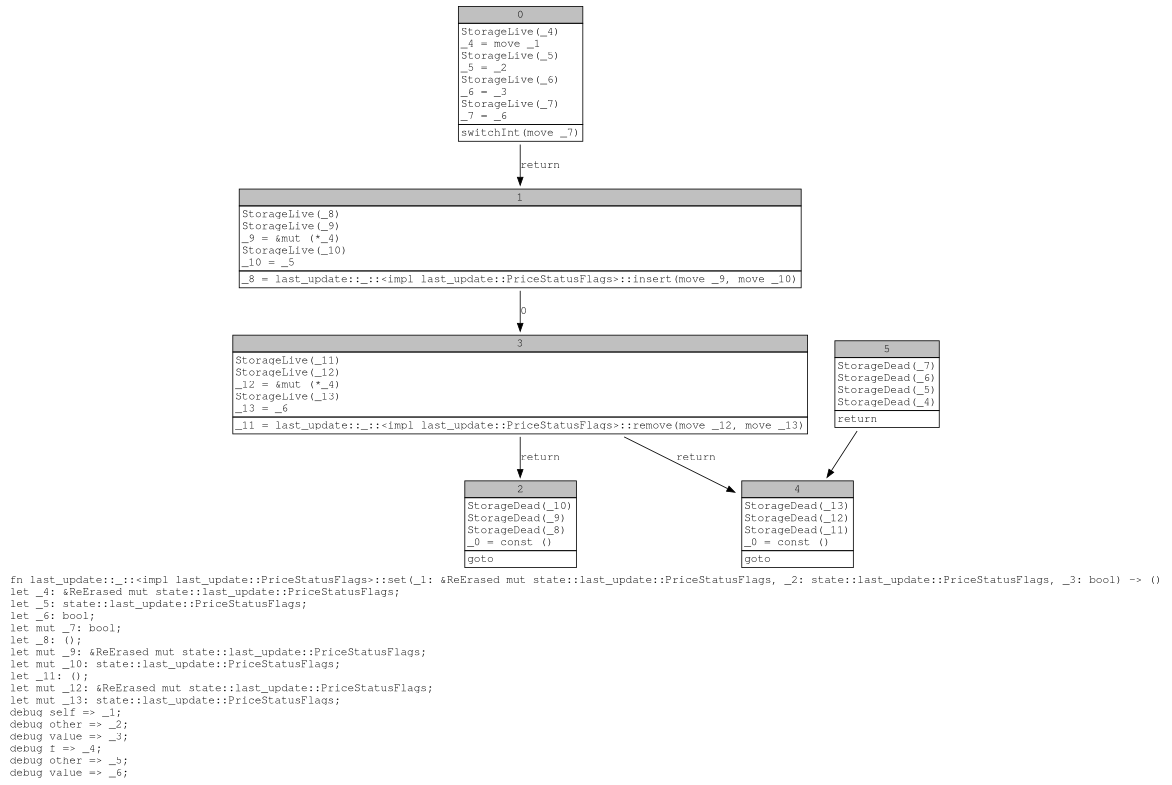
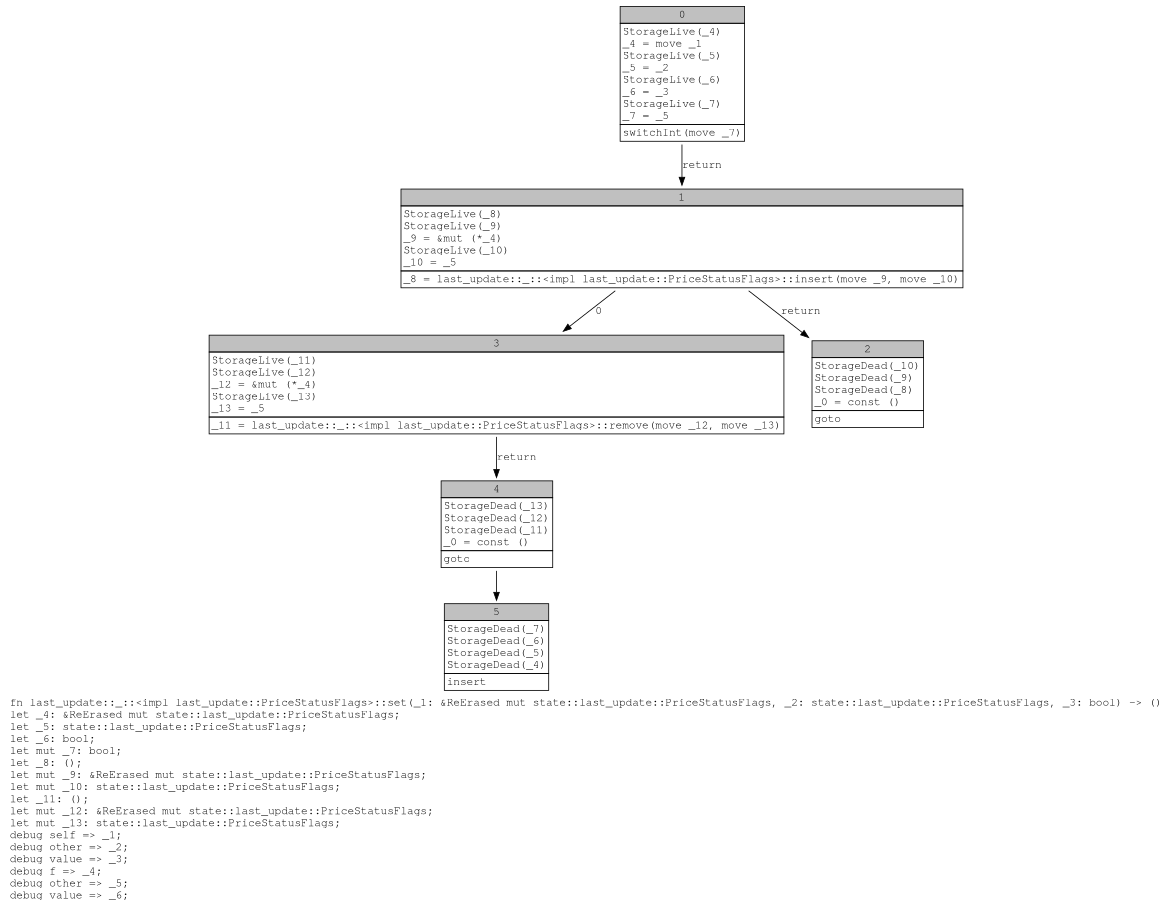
(484, 116) -> (646, 116)
(262, 408) -> (238, 408)
(857, 419) -> (467, 682)
(844, 451) -> (497, 581)
(520, 453) -> (775, 312)
